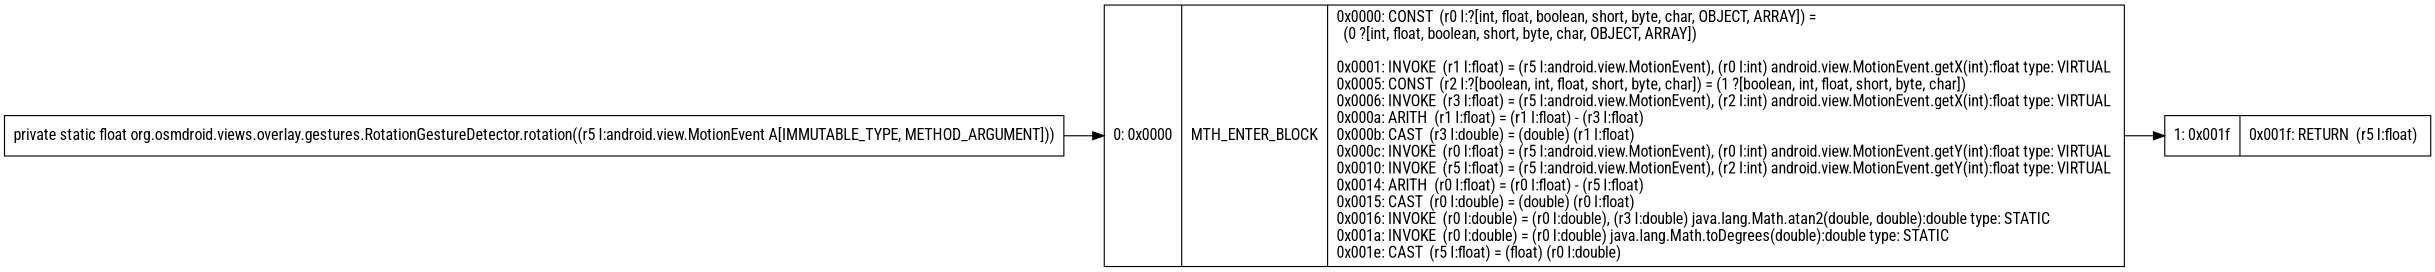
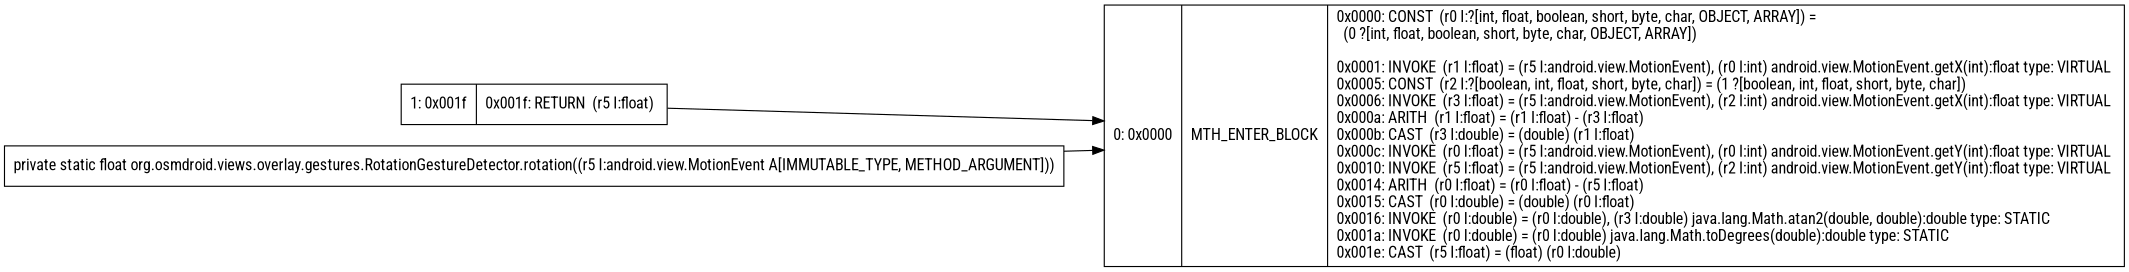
(2139, 136) -> (880, 114)
